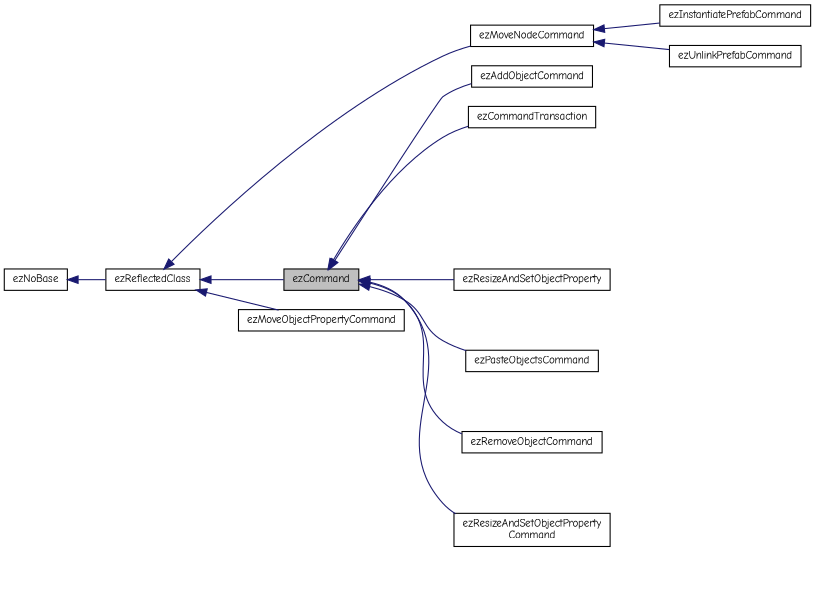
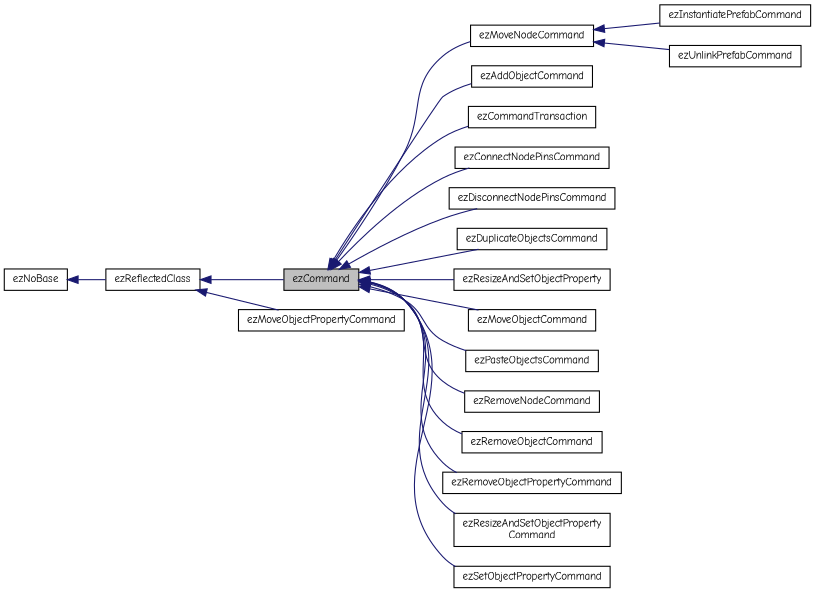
(311, 139) -> (415, 123)
none -> (532, 158)
none -> (532, 198)
none -> (532, 239)
none -> (532, 320)
none -> (532, 402)
none -> (532, 483)
none -> (532, 577)
